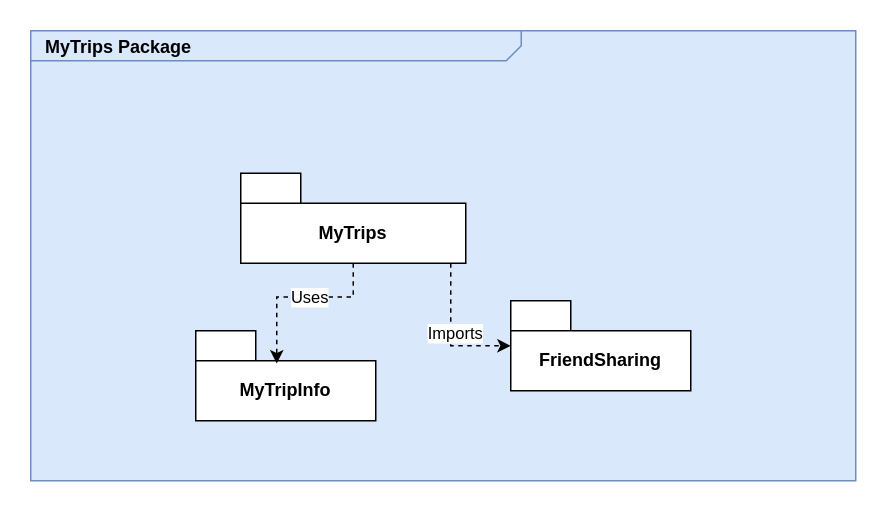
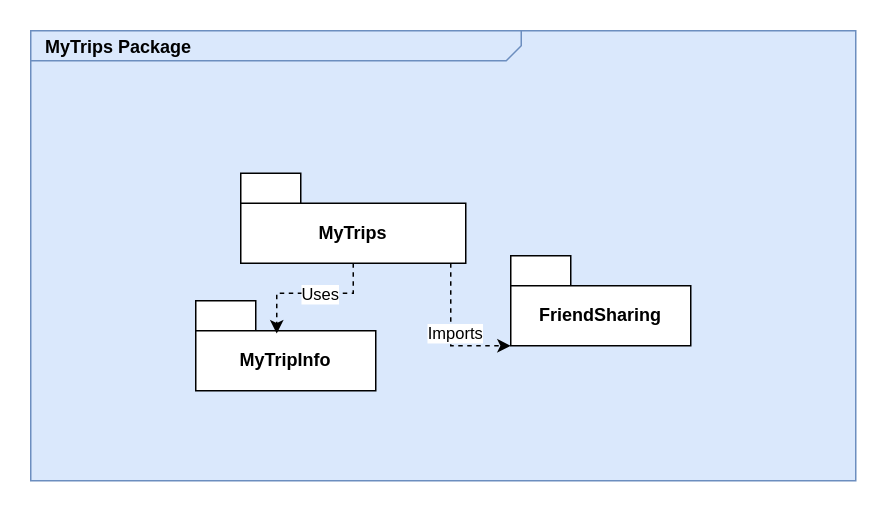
(601, 346) -> (601, 301)
(286, 376) -> (286, 346)
